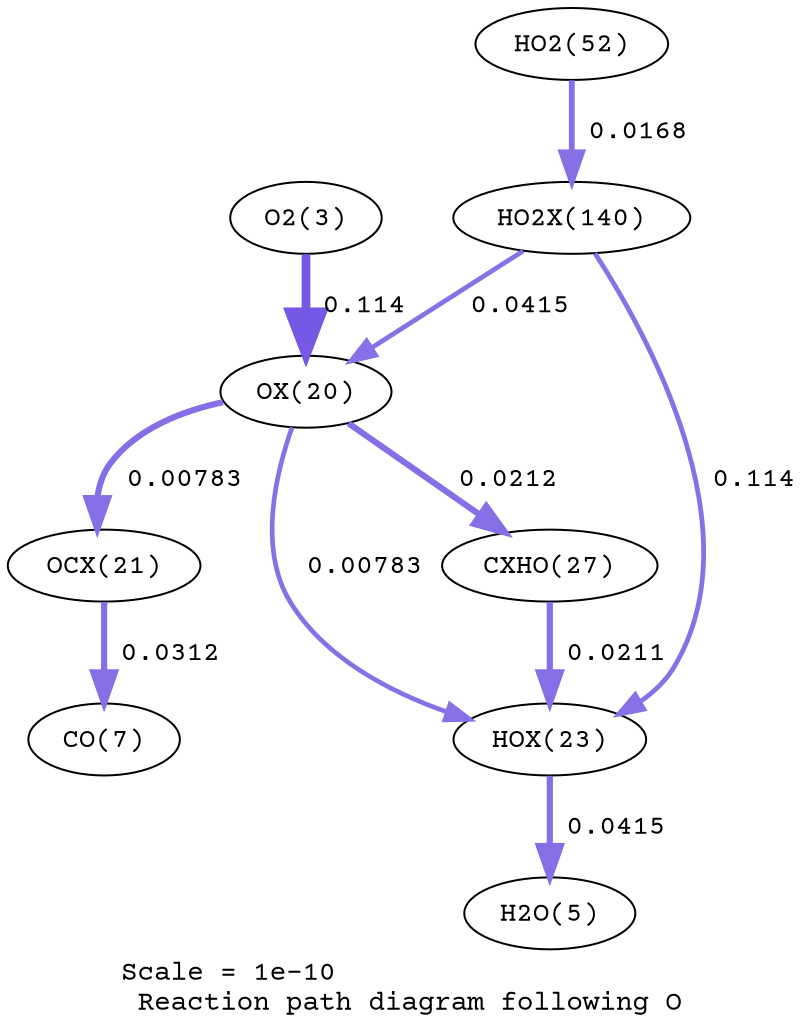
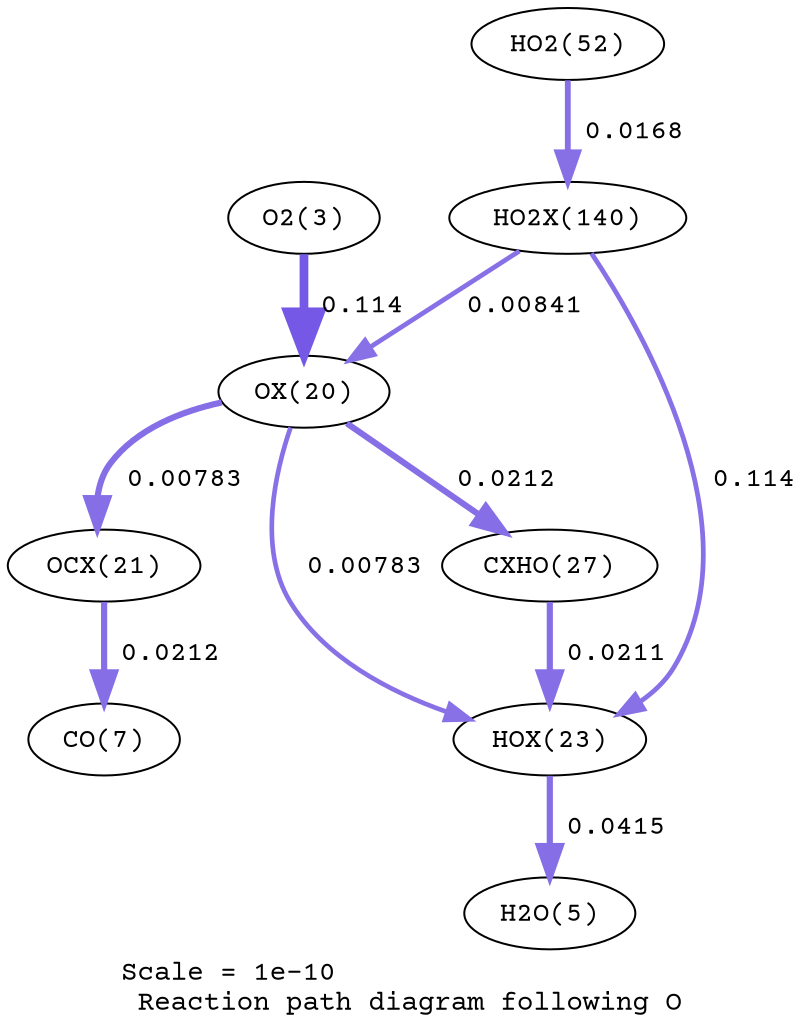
(512, 305) -> (517, 305)
(162, 653) -> (162, 653)
